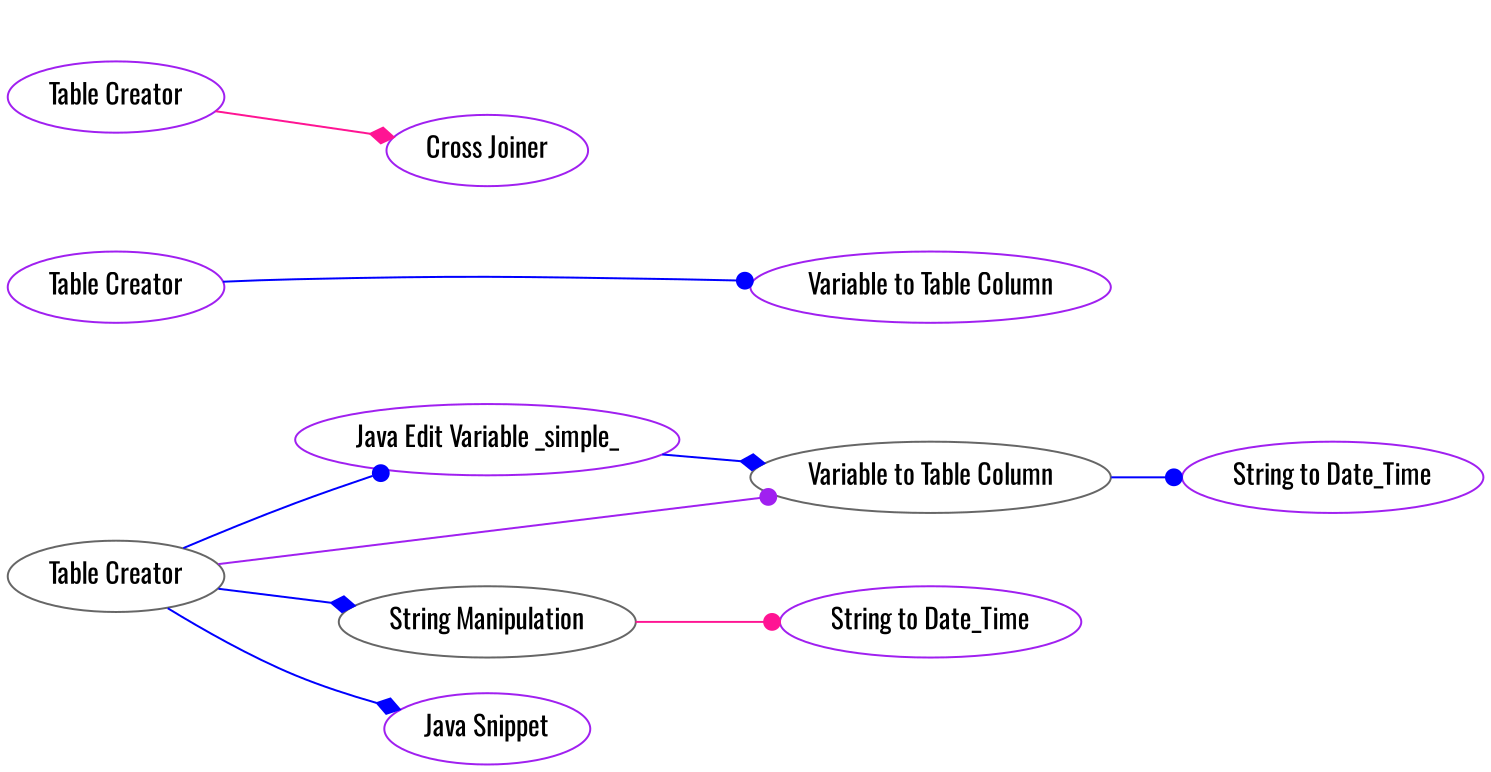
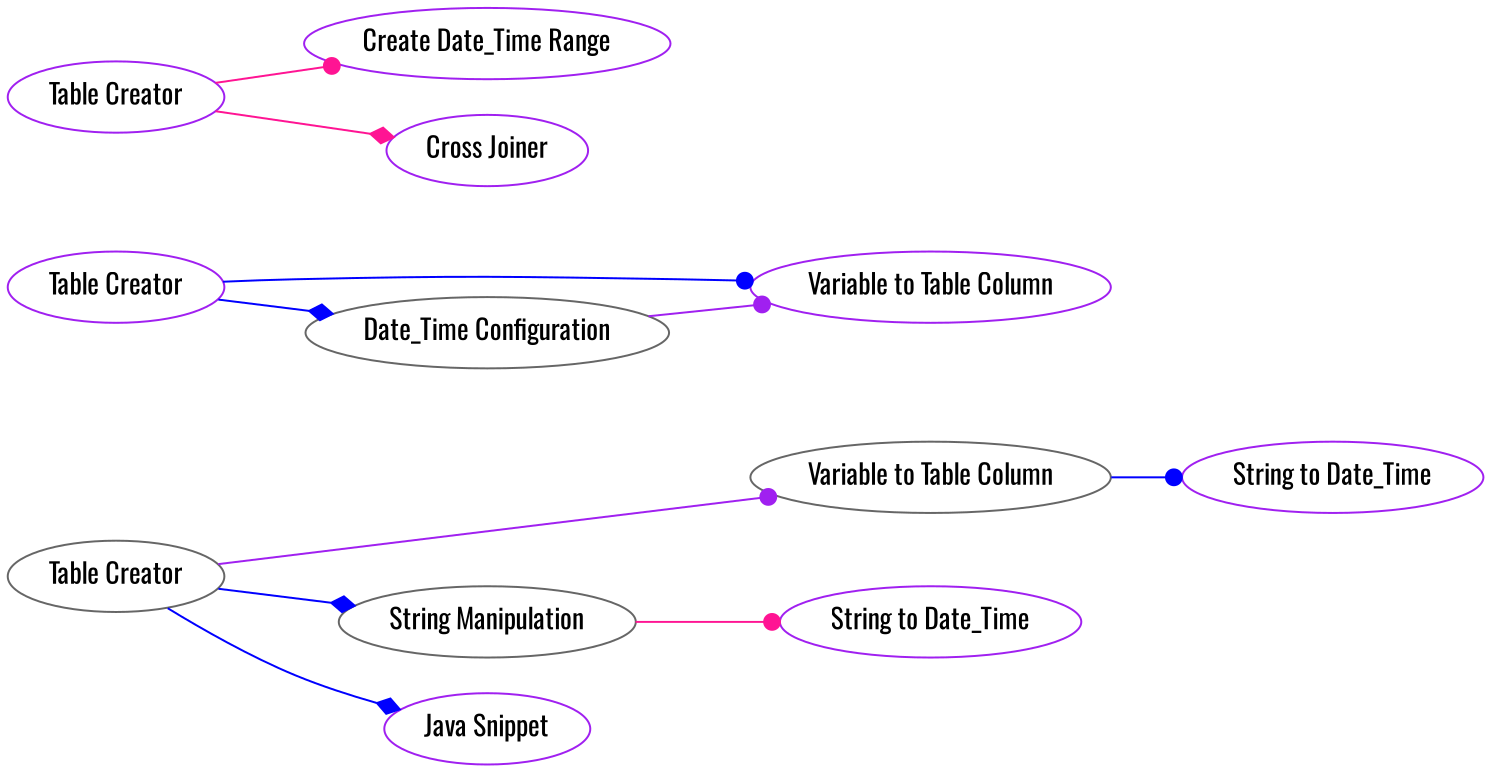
none -> (487, 44)
none -> (487, 333)
(487, 440) -> none
